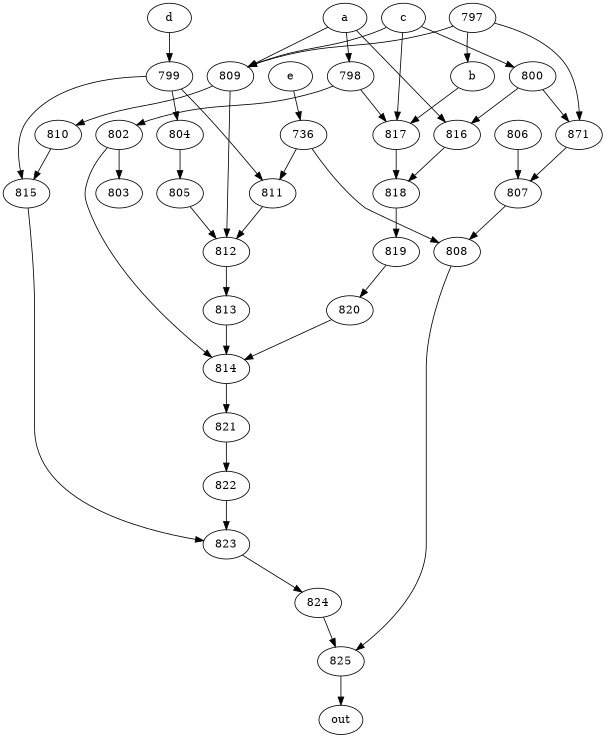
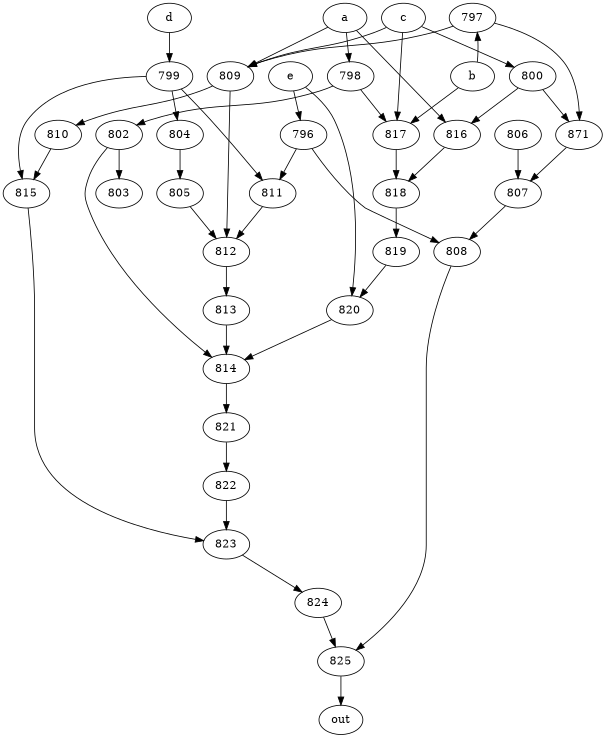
(467, 41) -> (478, 57)
(304, 135) -> (304, 135)
none -> (352, 181)
